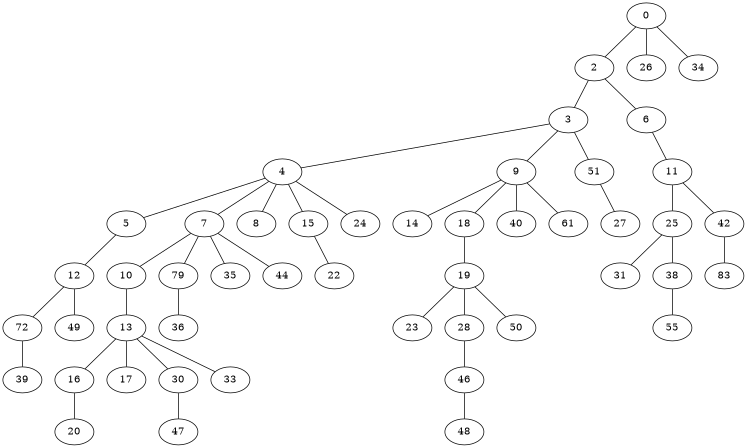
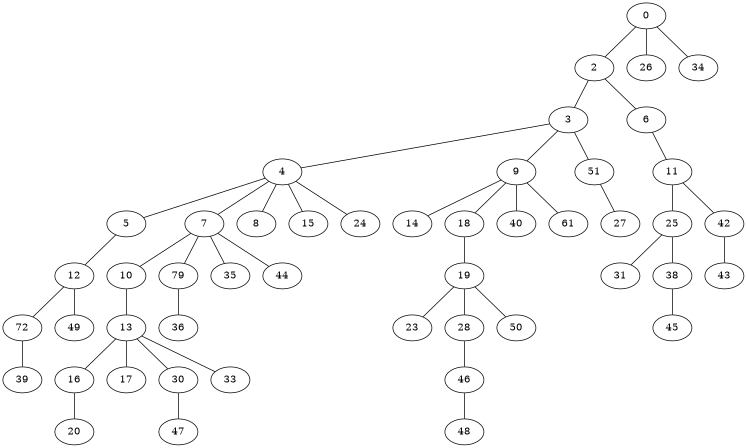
(334, 276) -> none
(724, 276) -> (724, 276)
(672, 328) -> (672, 328)
